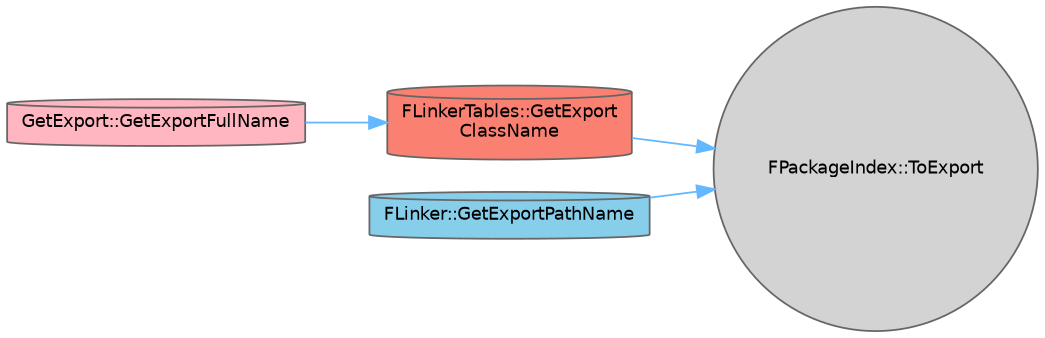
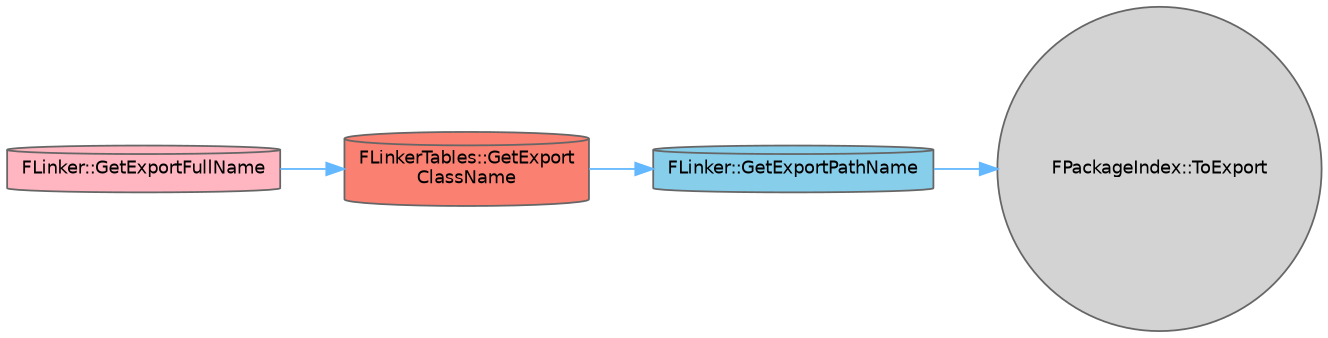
(156, 123) -> (144, 169)
(664, 142) -> (612, 169)
